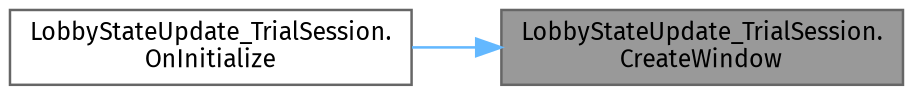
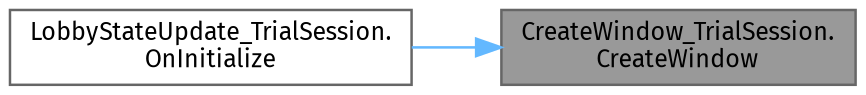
(702, 47) -> (678, 47)
